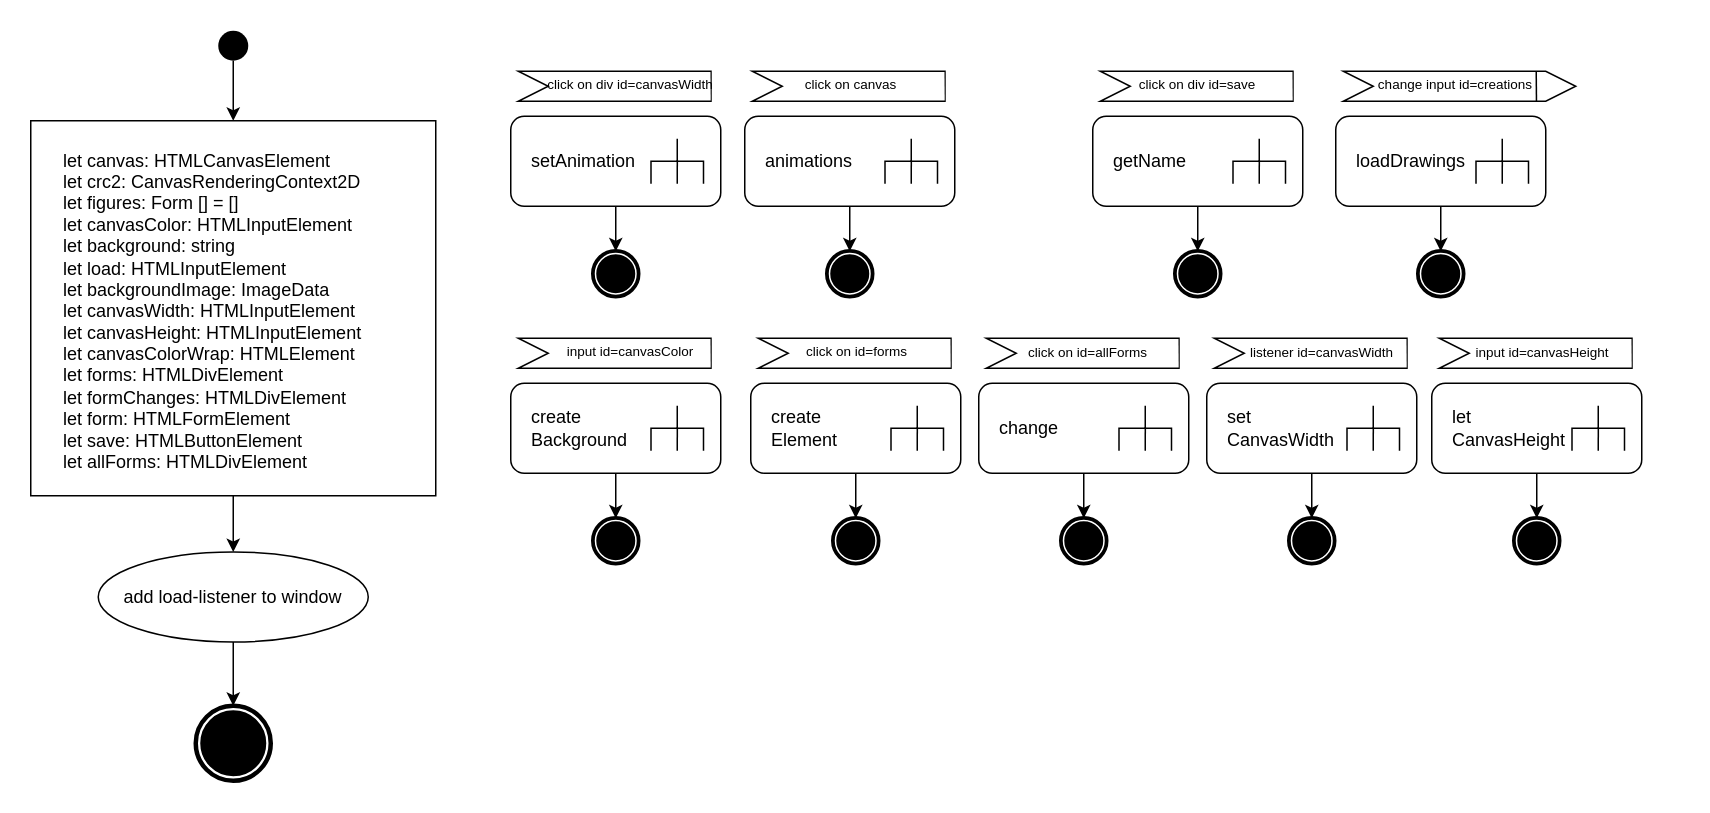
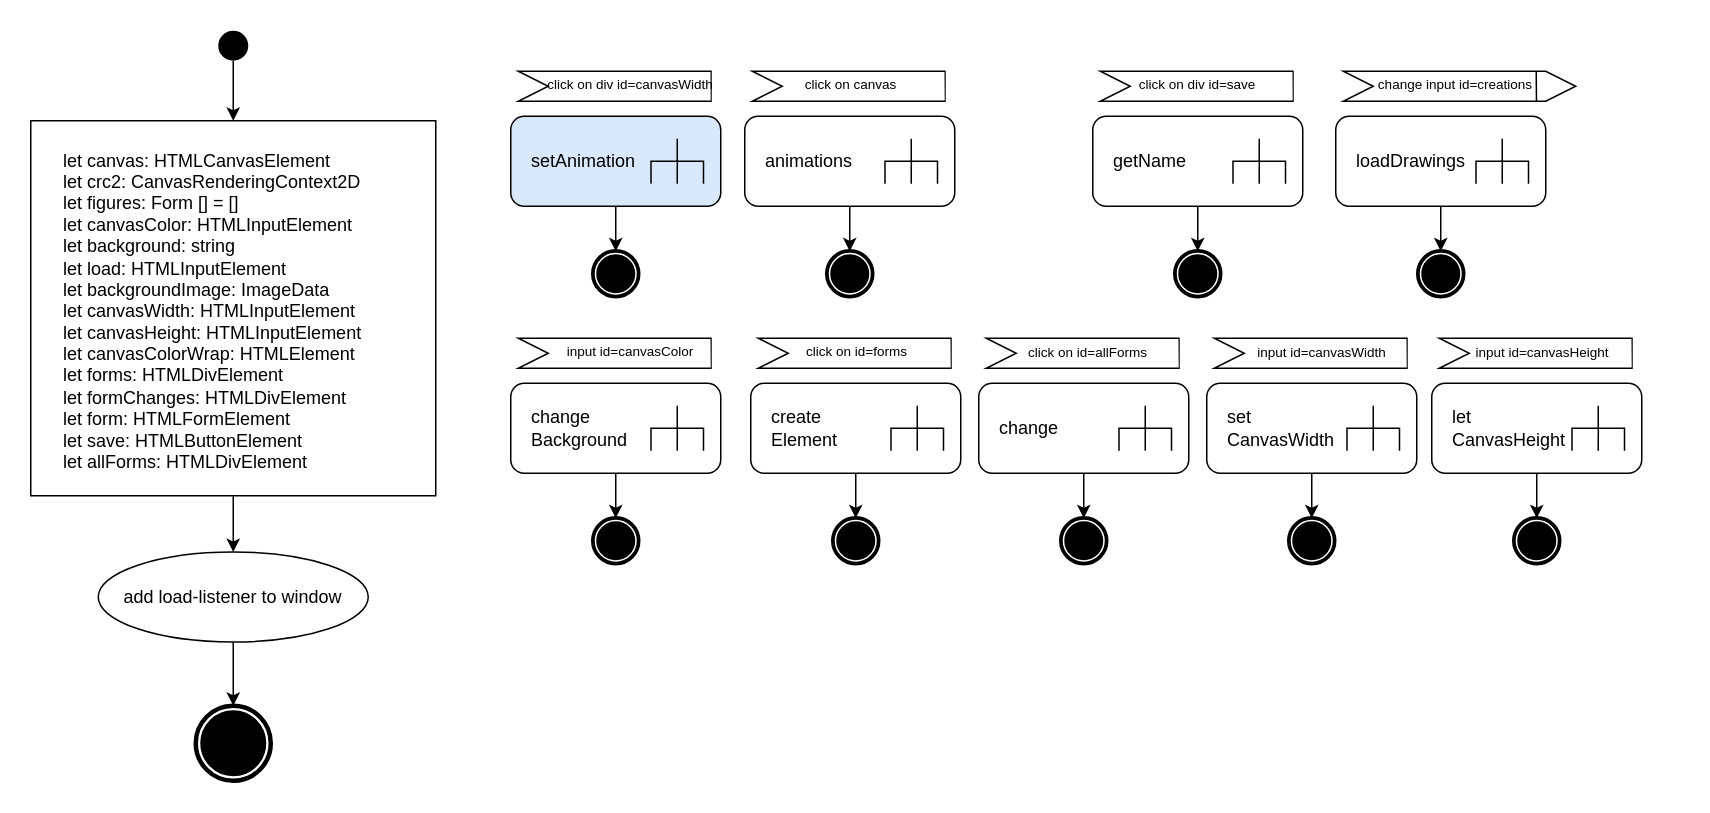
(616, 161) -> (616, 161)
(1322, 352) -> (1322, 352)
(582, 428) -> (582, 428)
